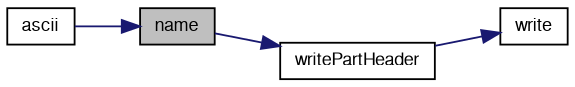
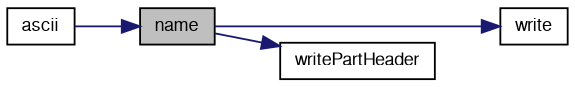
(459, 41) -> (348, 26)
